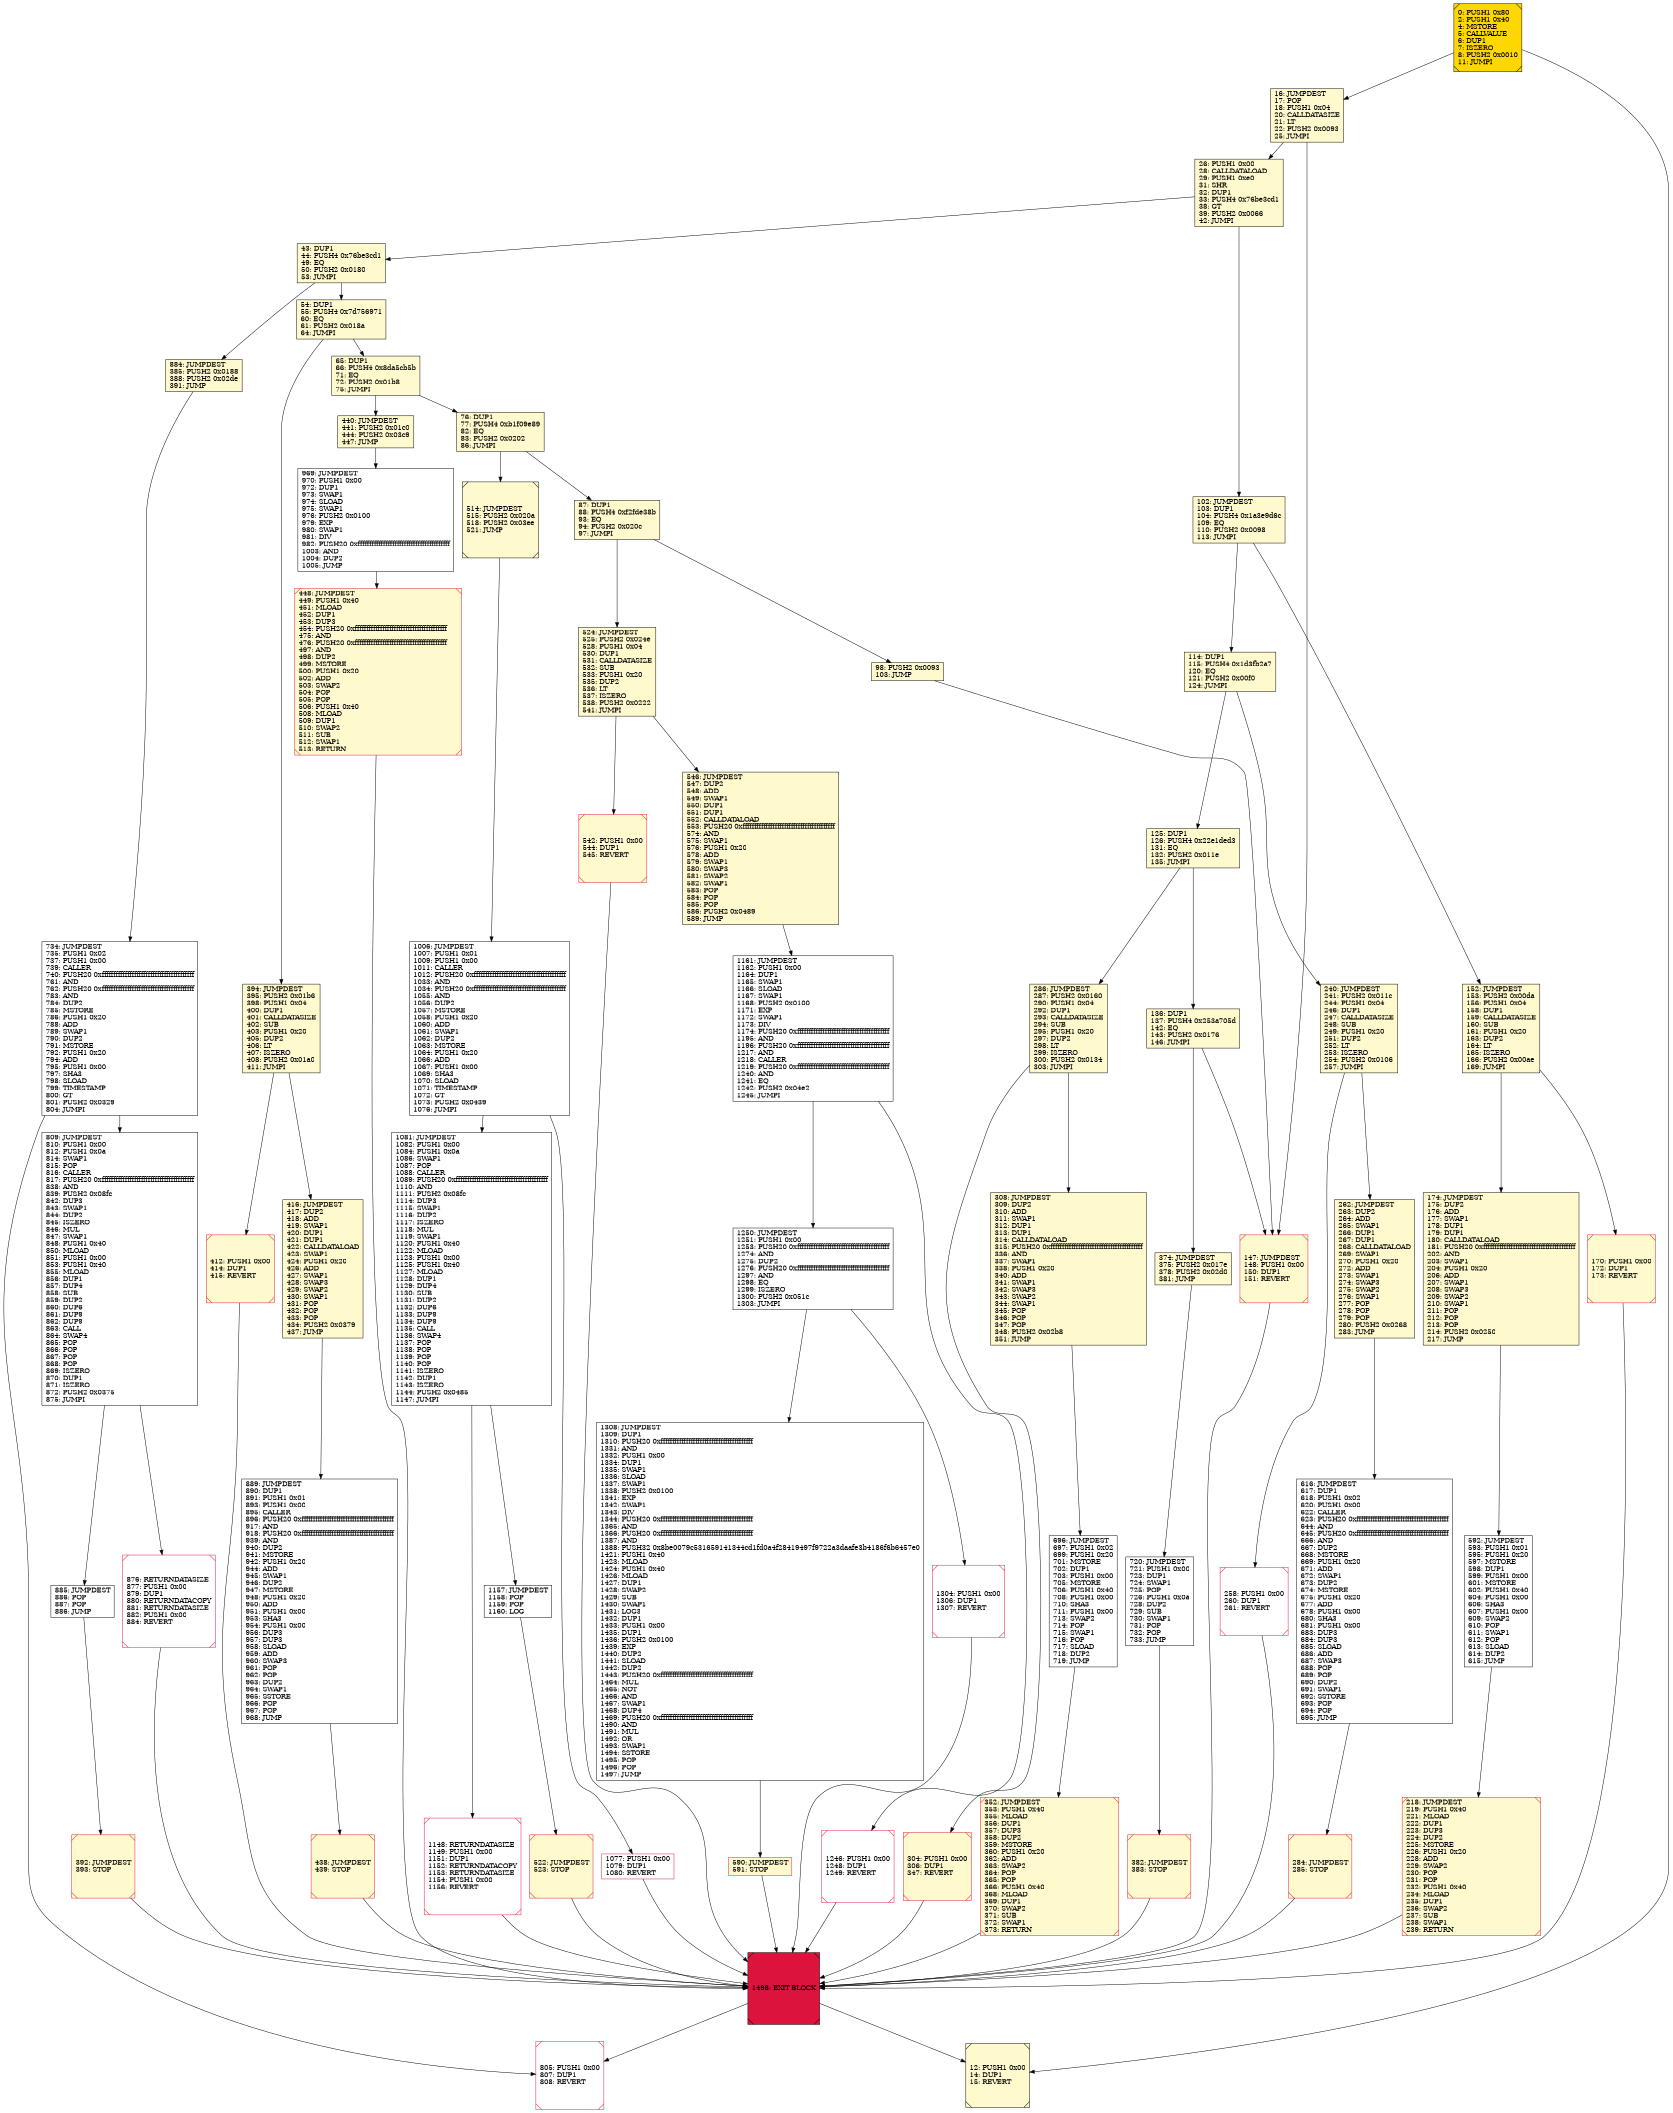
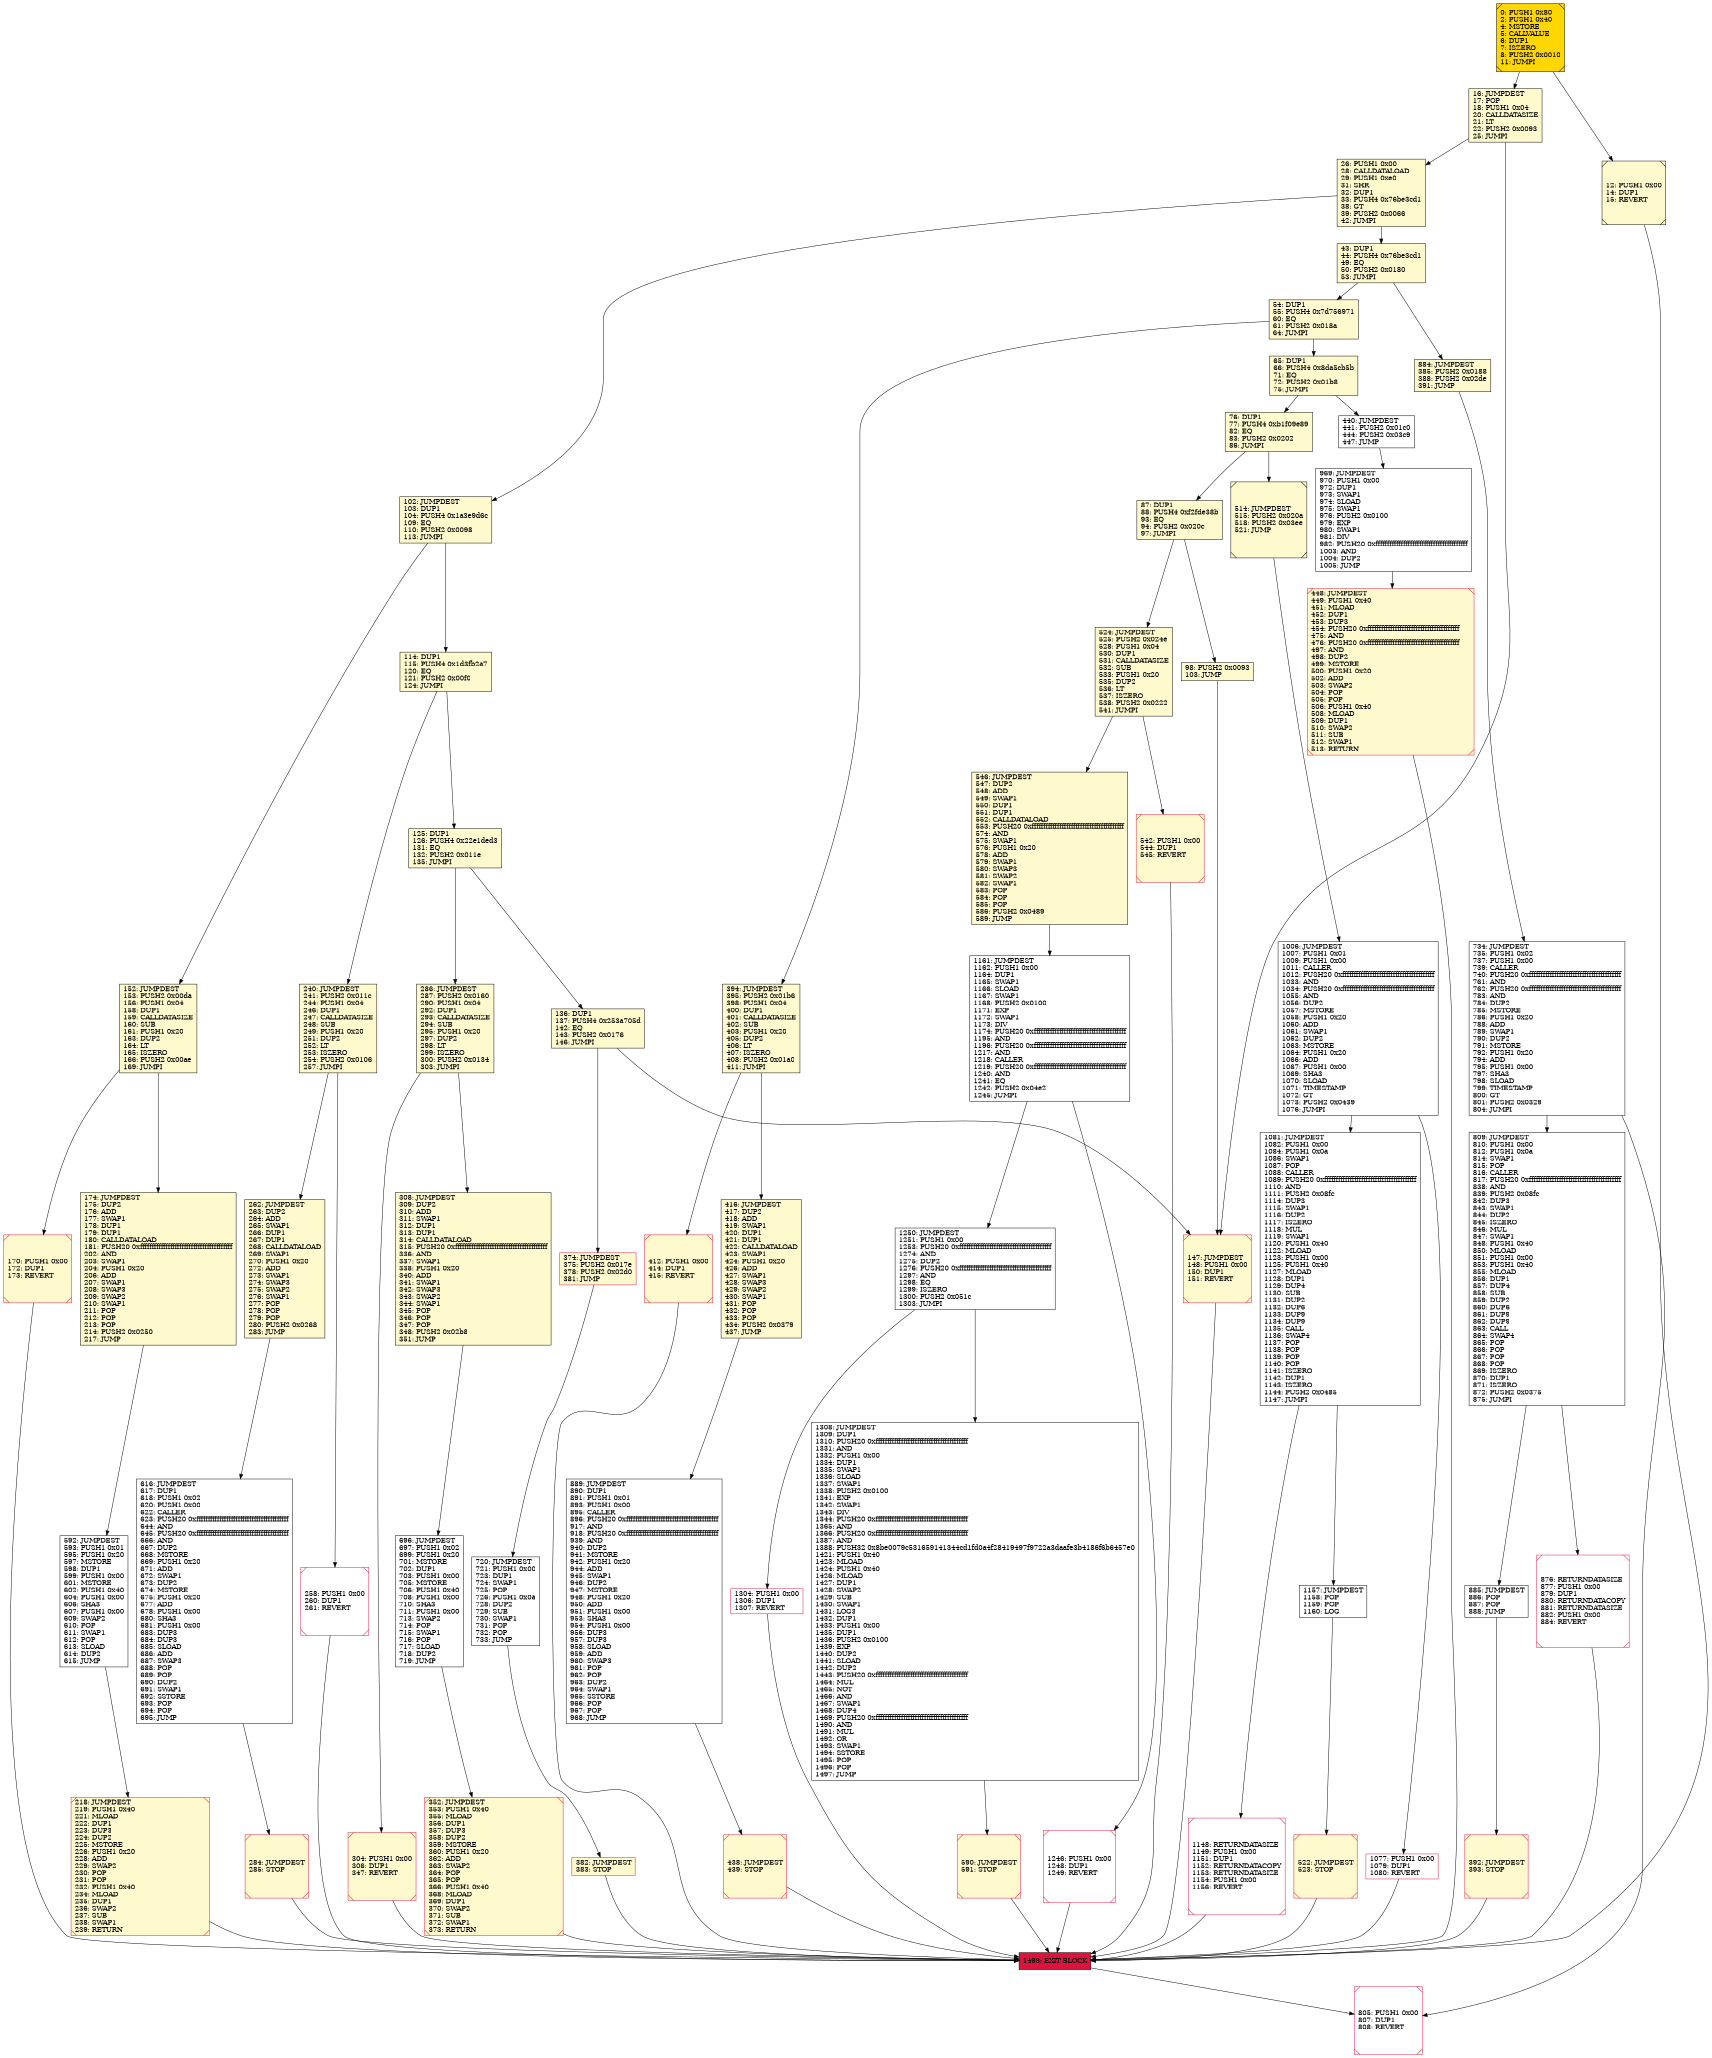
(376, 432) -> (1377, 432)
(1193, 1269) -> (598, 1269)
(83, 1601) -> (1496, 1601)
(968, 1601) -> (767, 1601)
(760, 1866) -> (989, 1866)
(1159, 1866) -> (604, 1866)
(784, 1989) -> (1055, 1961)
(890, 2032) -> (1670, 1398)
